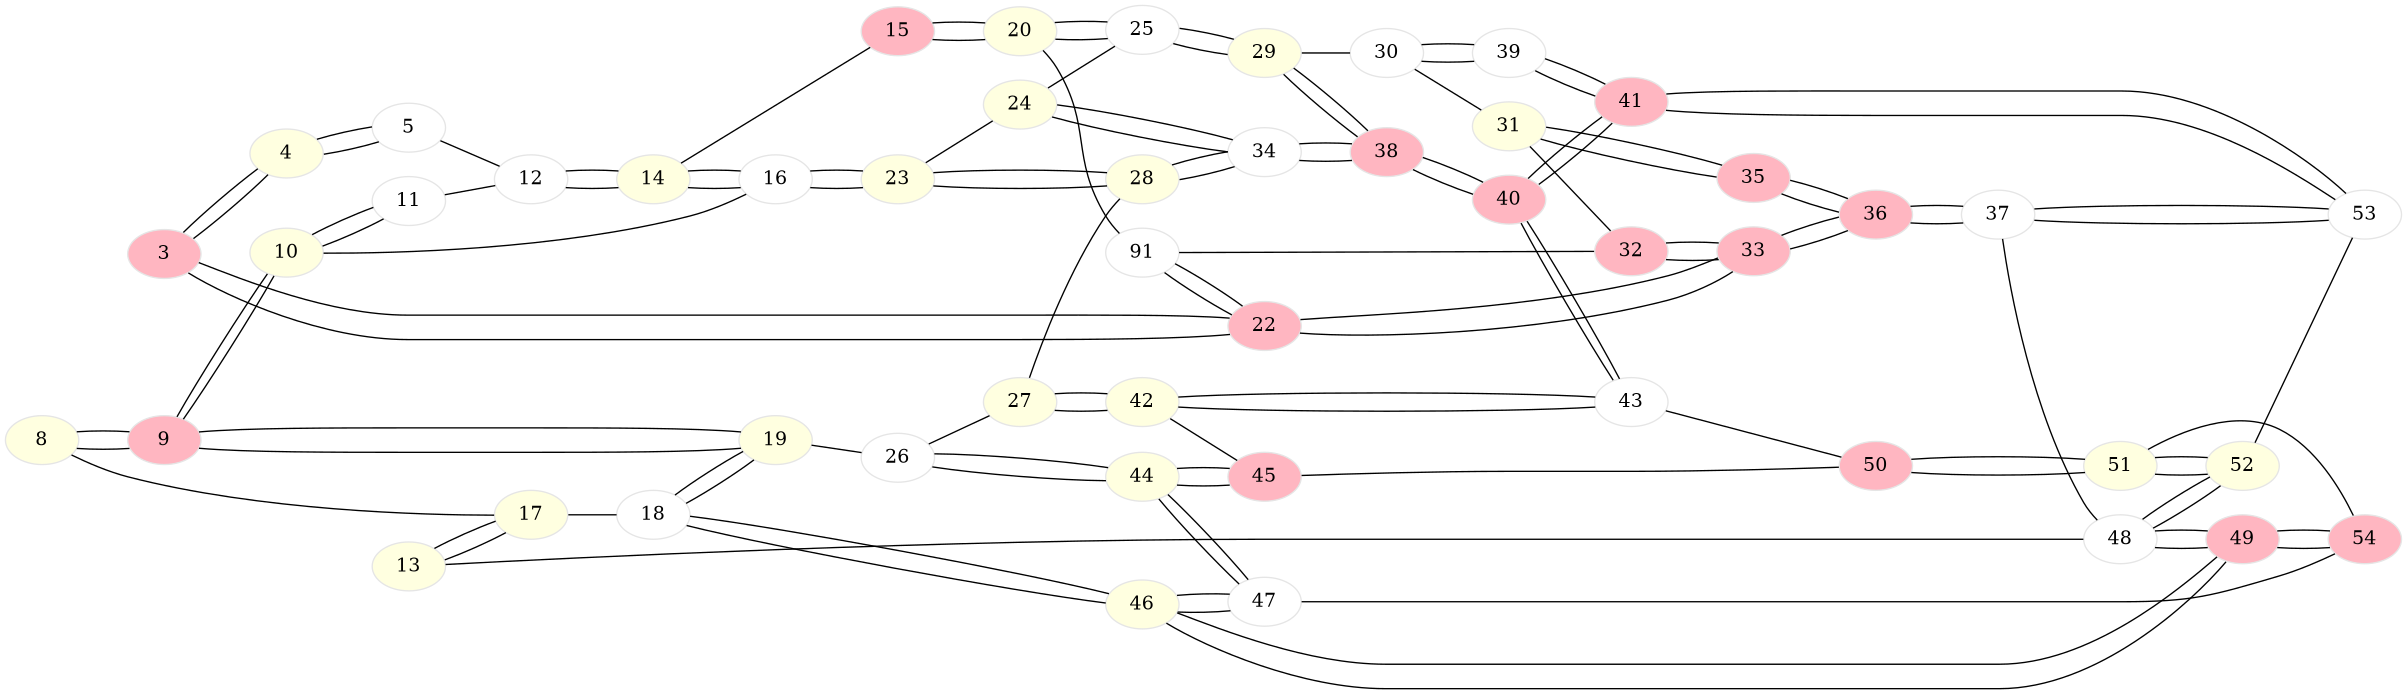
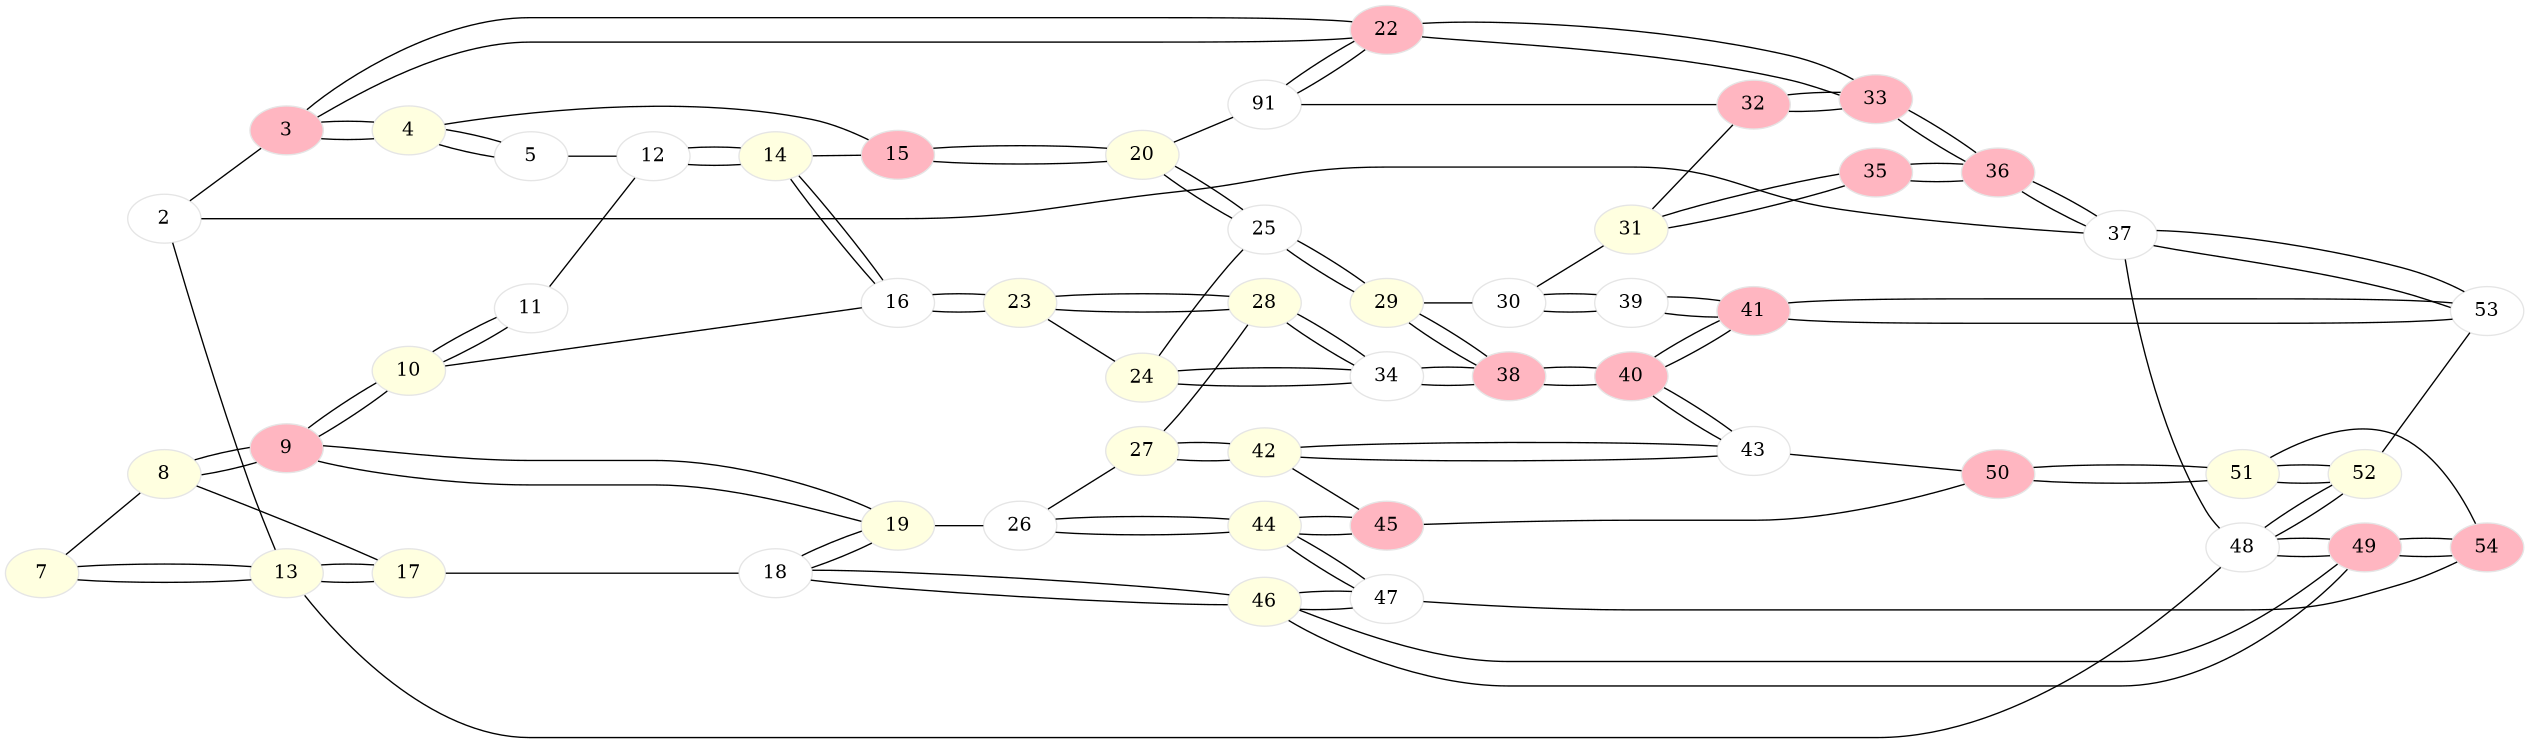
none -> (658, 106)
none -> (164, 219)
none -> (42, 573)
